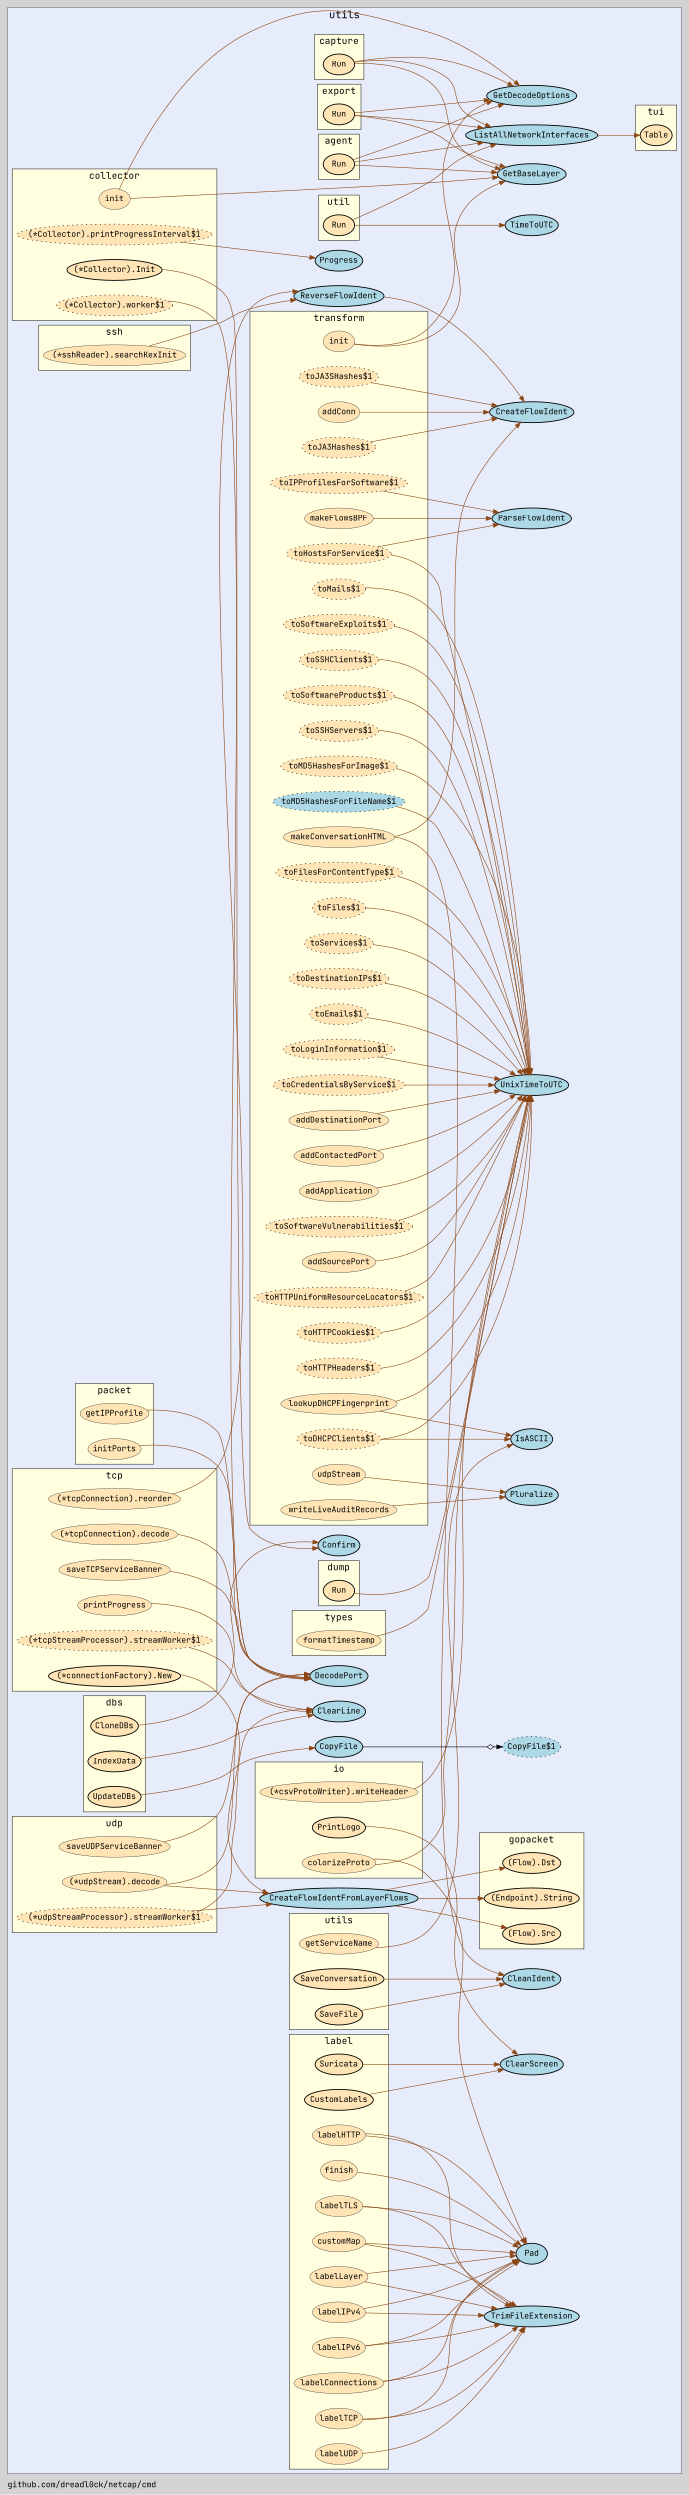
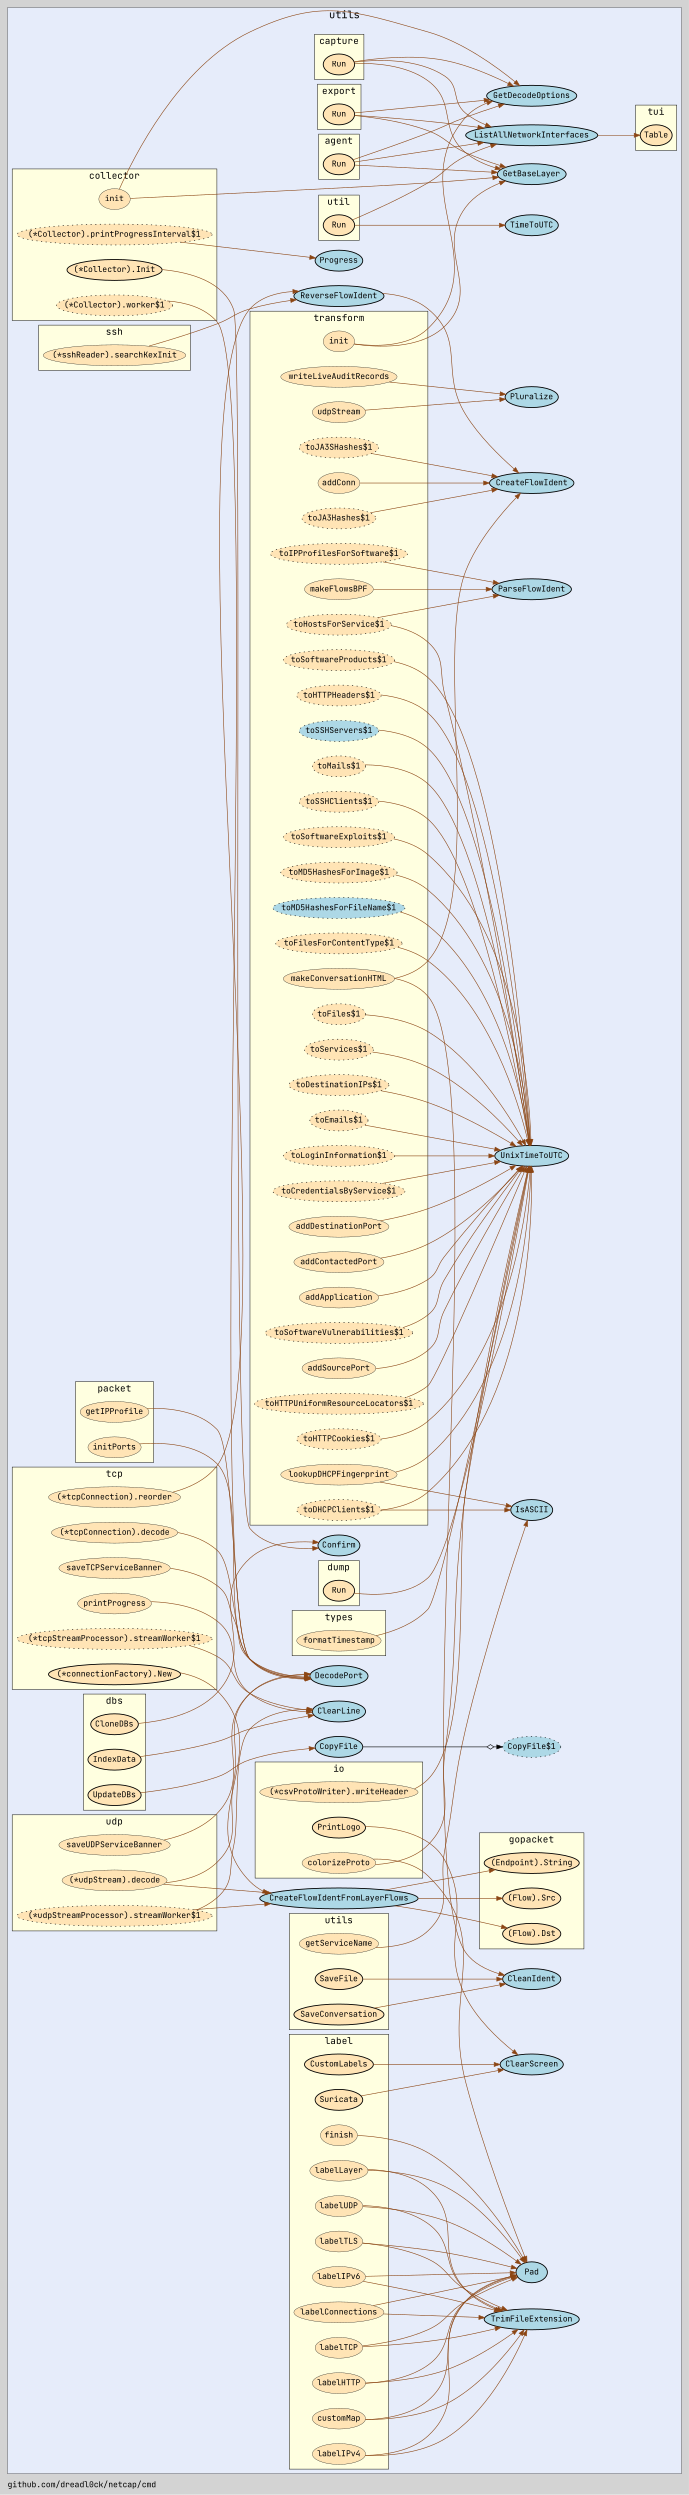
(339, 731) -> (339, 731)
none -> (440, 2219)
